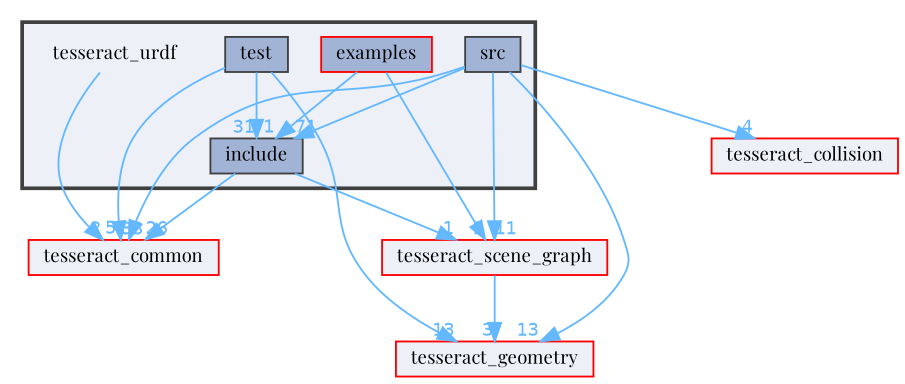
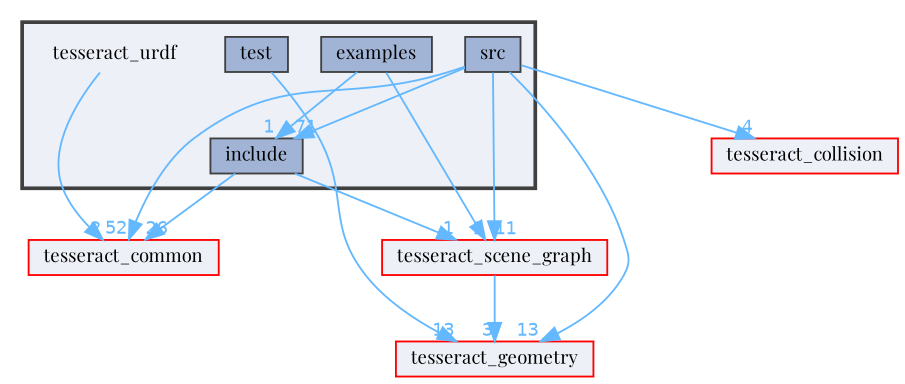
(377, 54) -> (377, 54)
(257, 91) -> none
(142, 125) -> none
